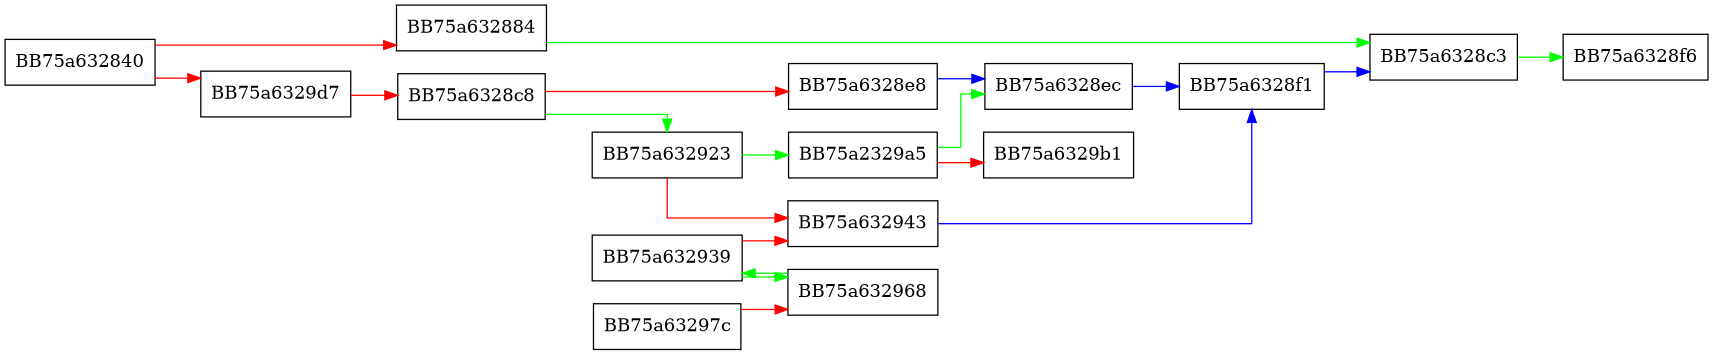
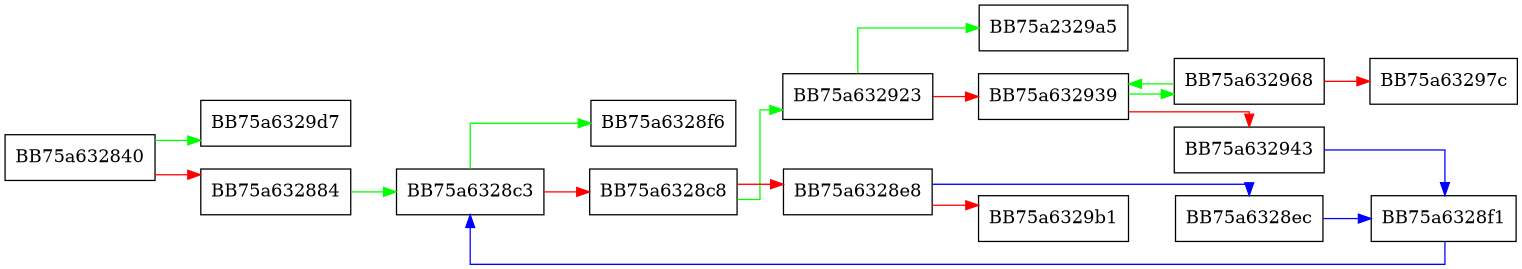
(171, 78) -> (171, 140)
(368, 95) -> (561, 192)
(961, 127) -> none
(954, 163) -> (949, 205)
(701, 218) -> (949, 97)
(758, 309) -> (1341, 81)
